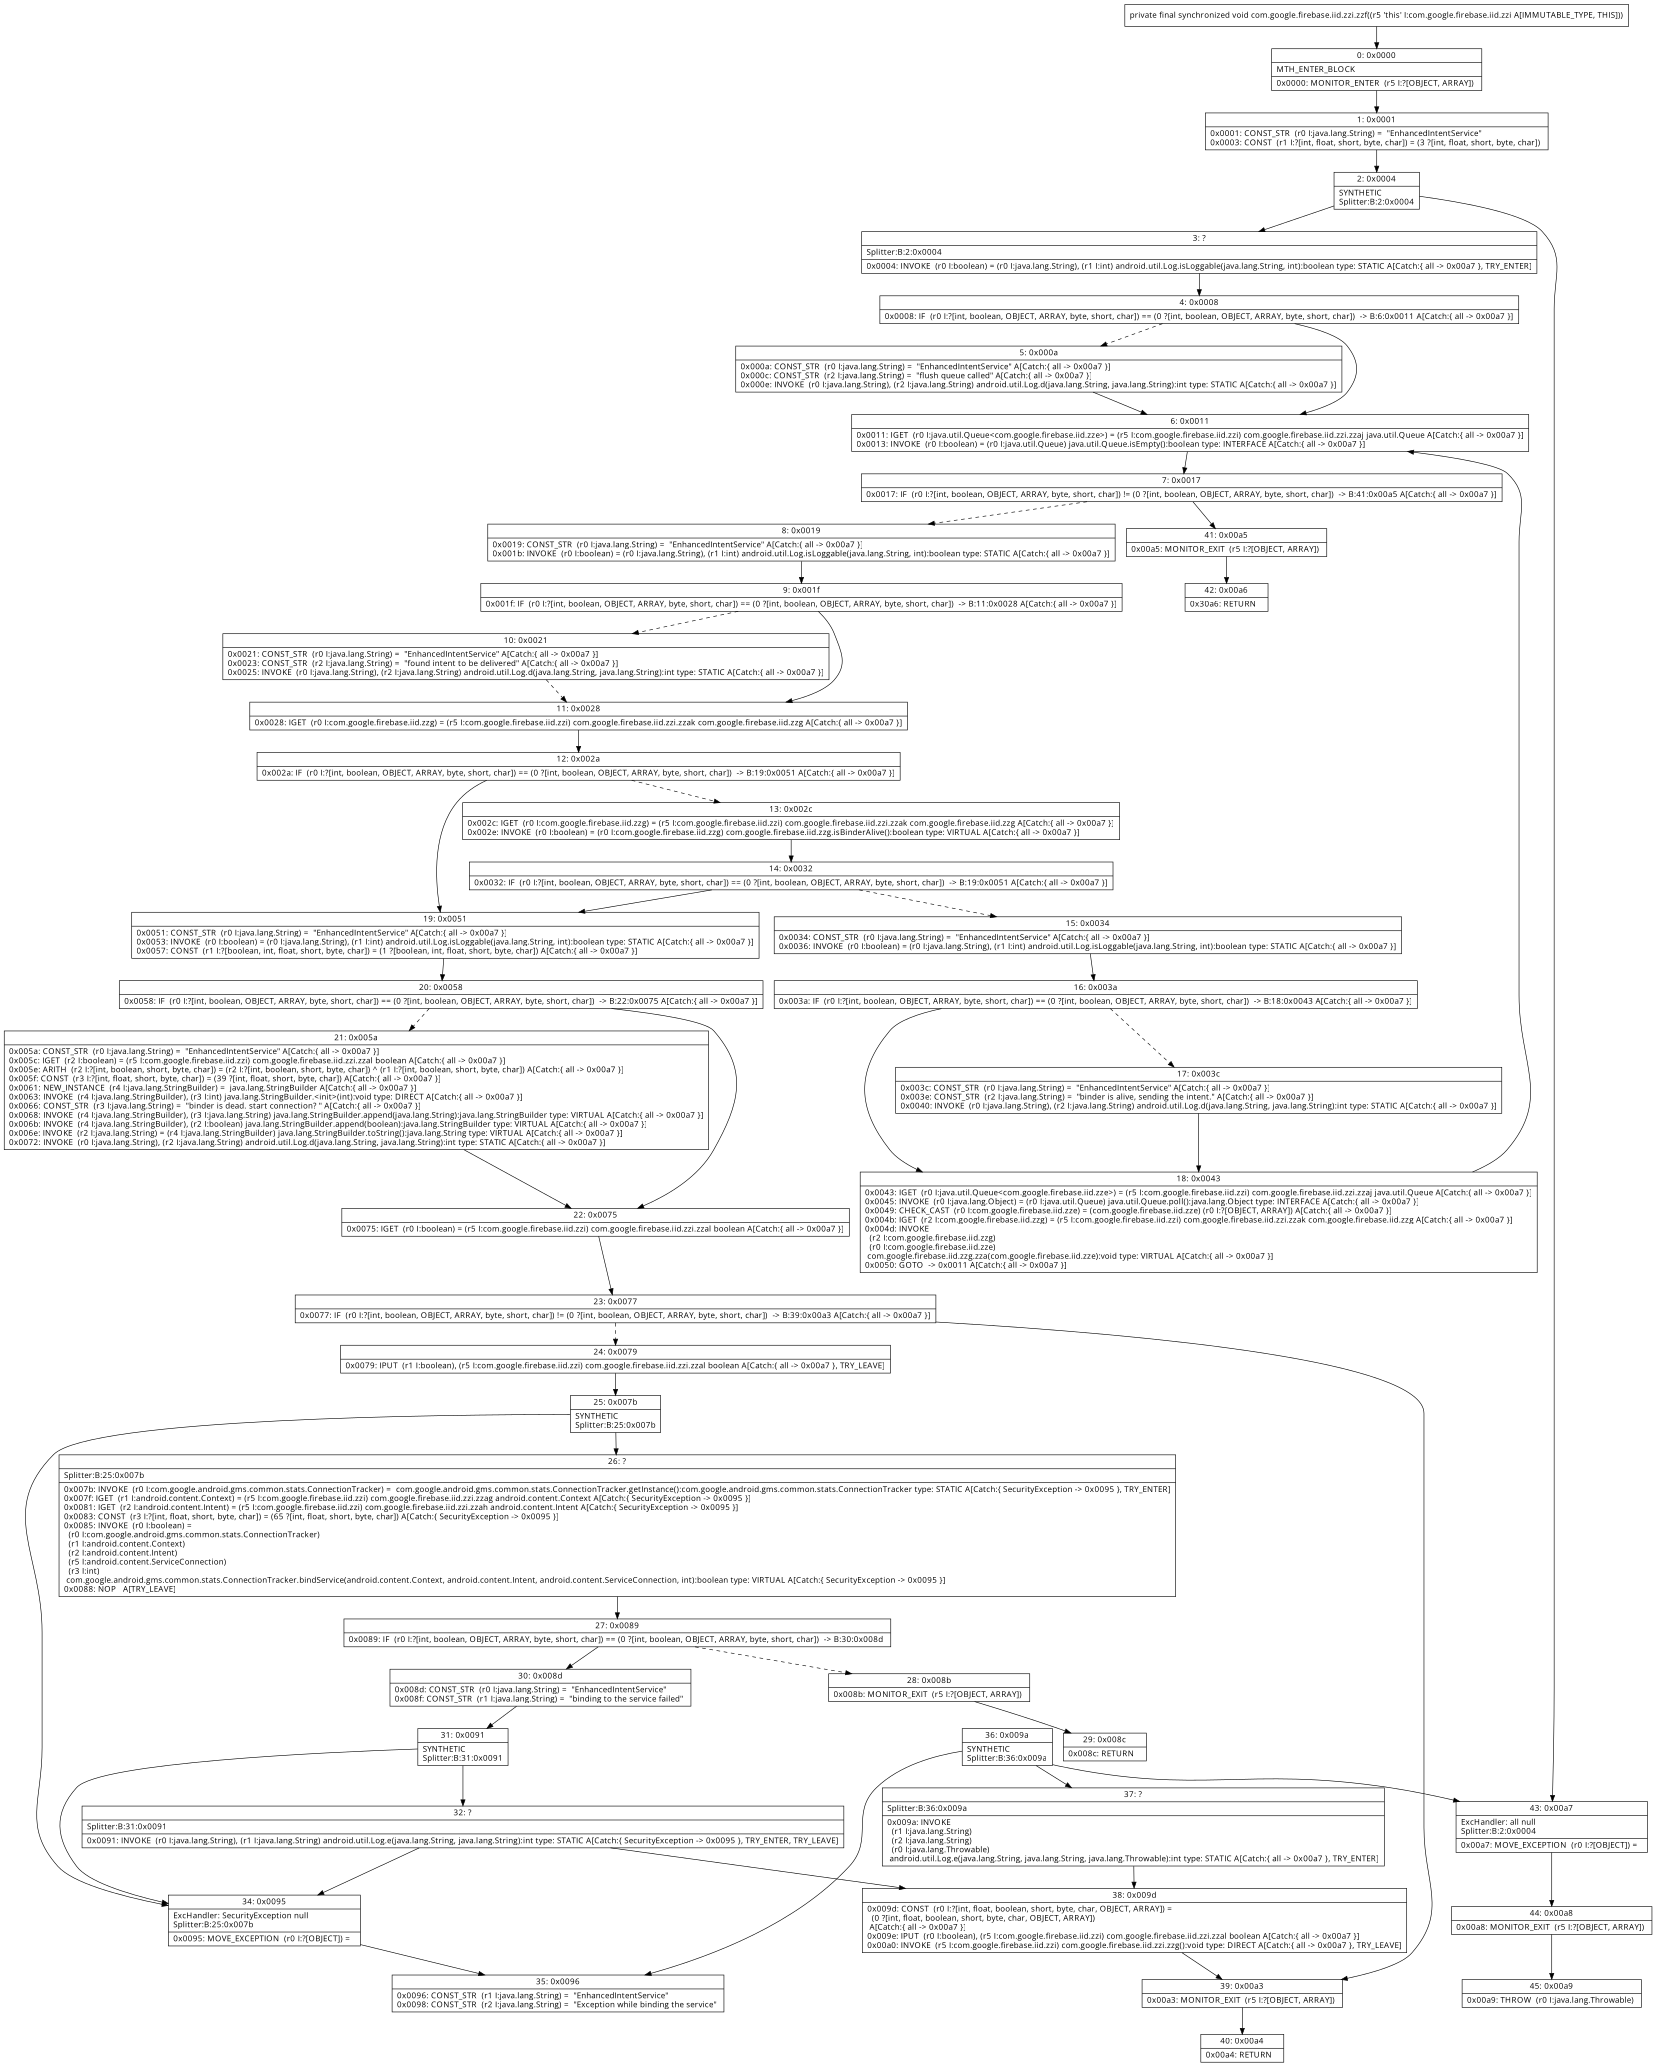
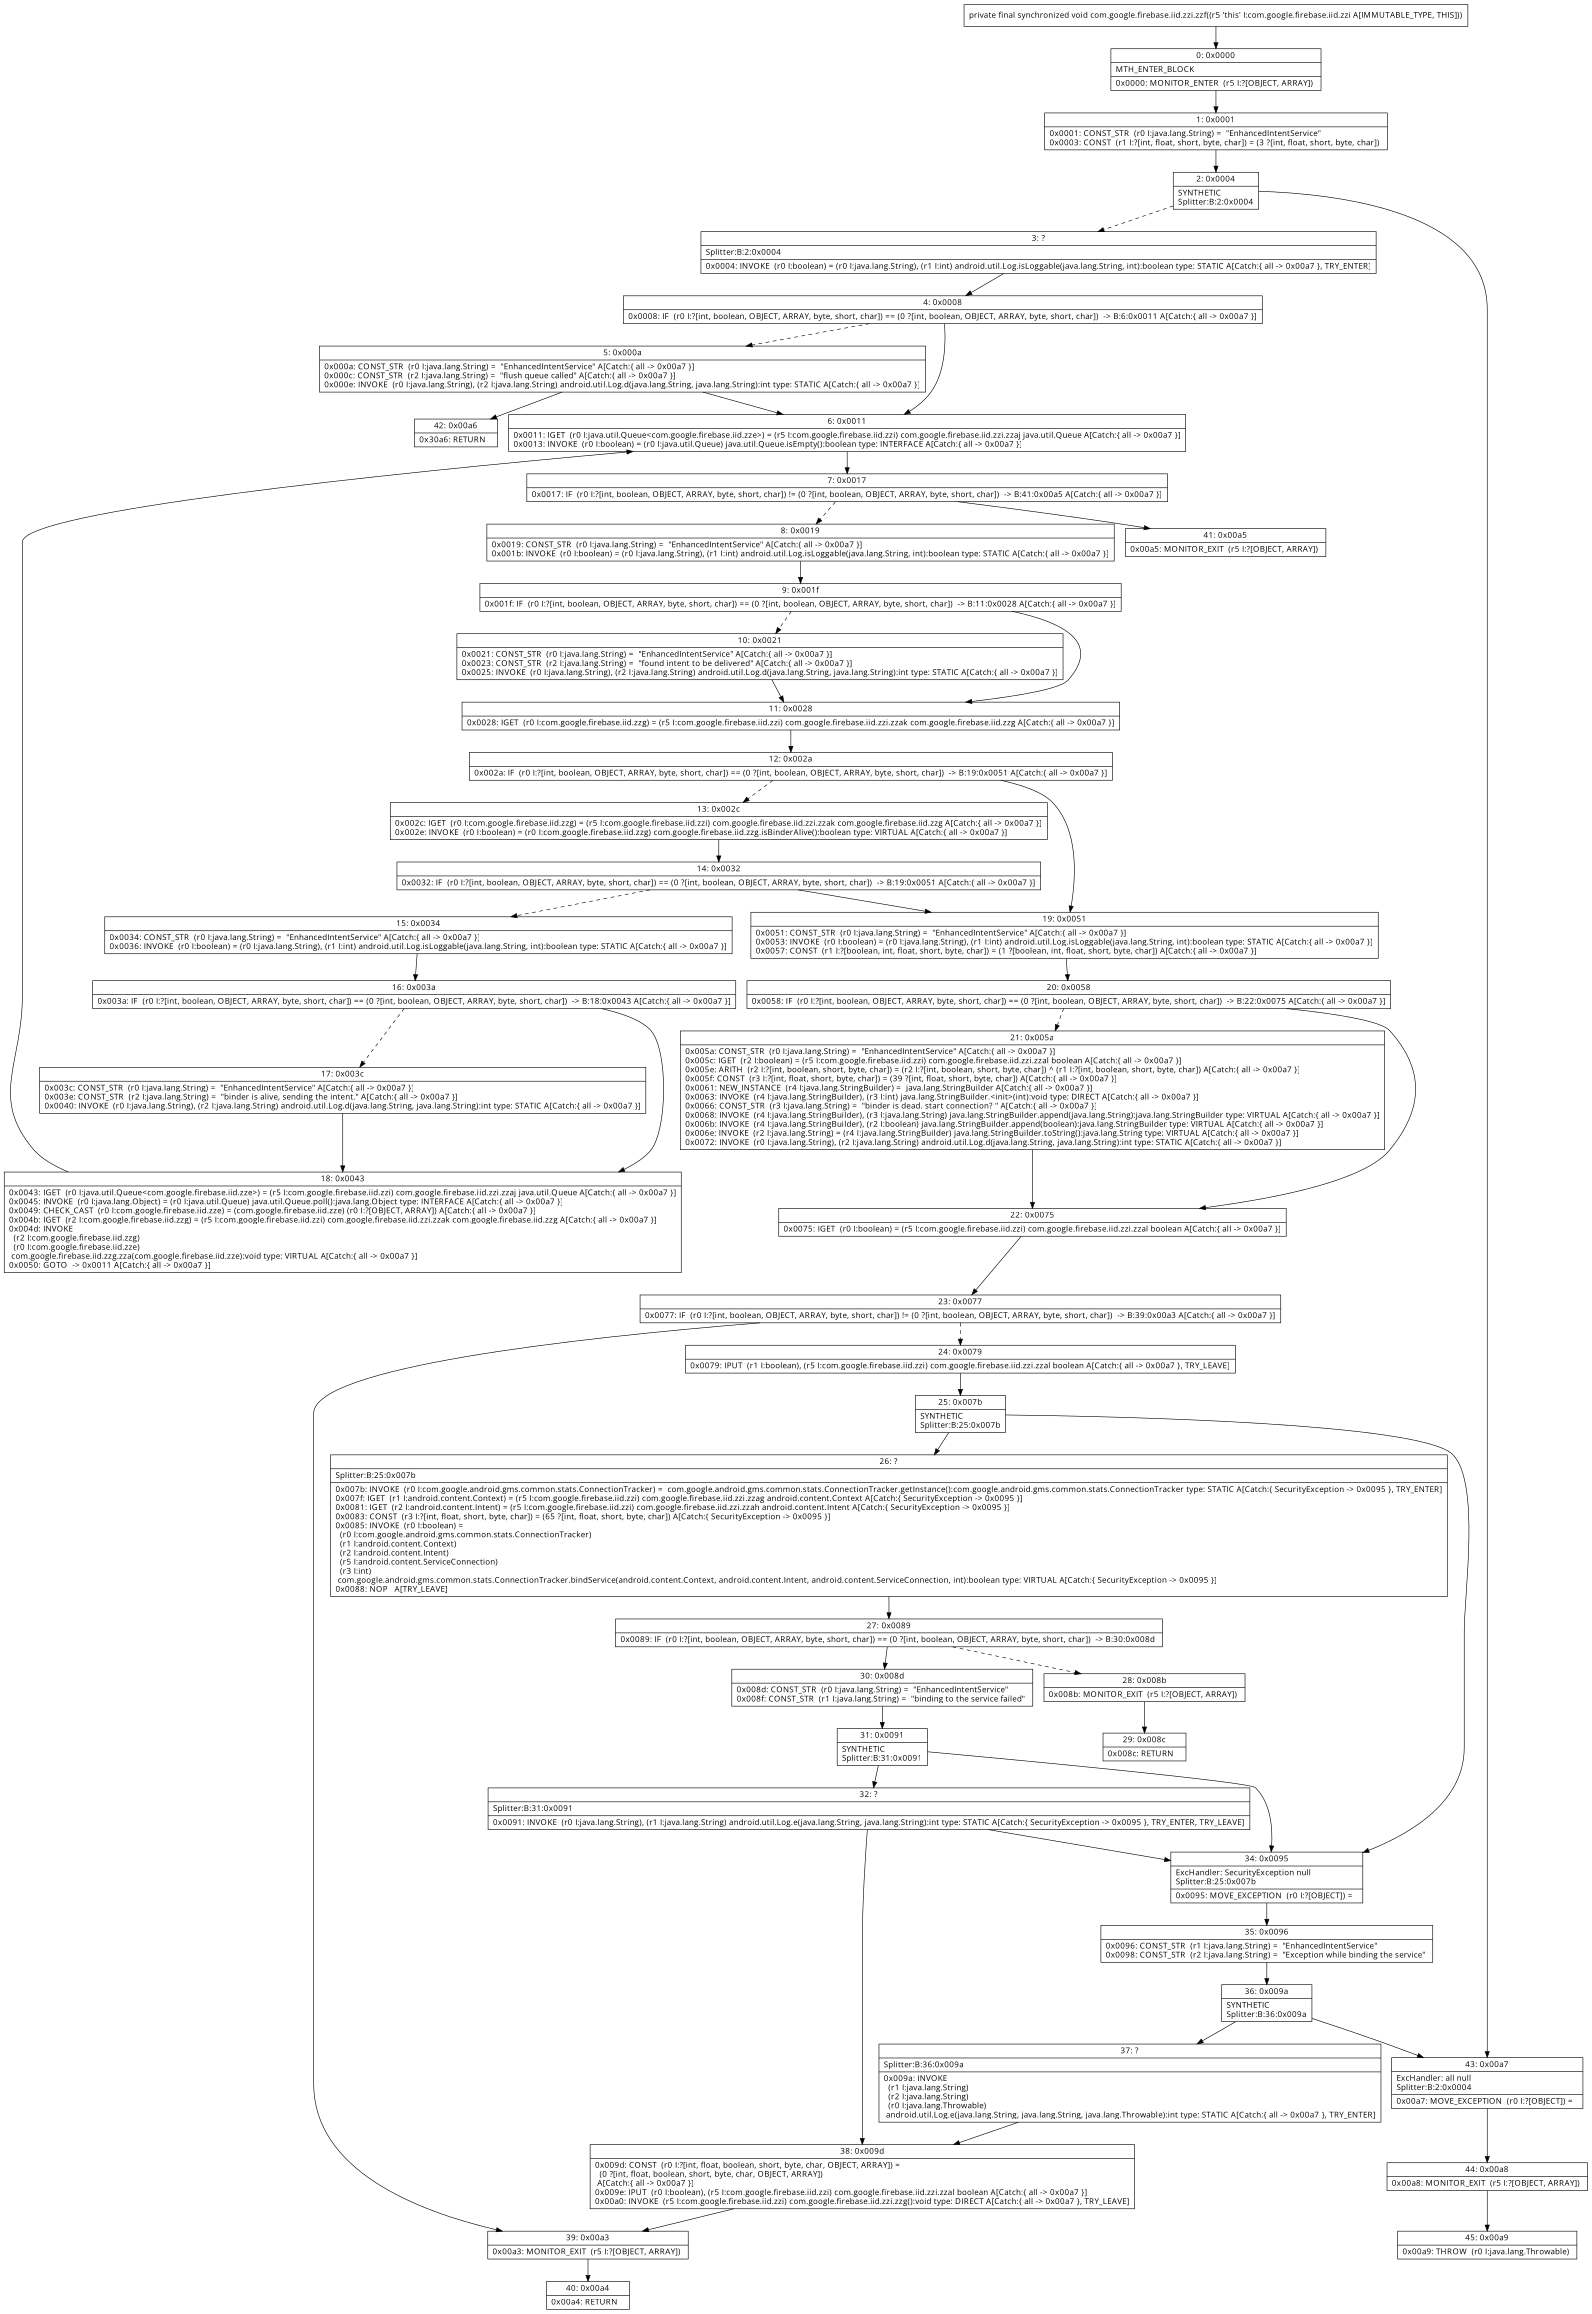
(1299, 218) -> (1139, 218)
(1227, 567) -> (529, 404)
(554, 689) -> (776, 688)
(832, 1883) -> (1267, 1970)
